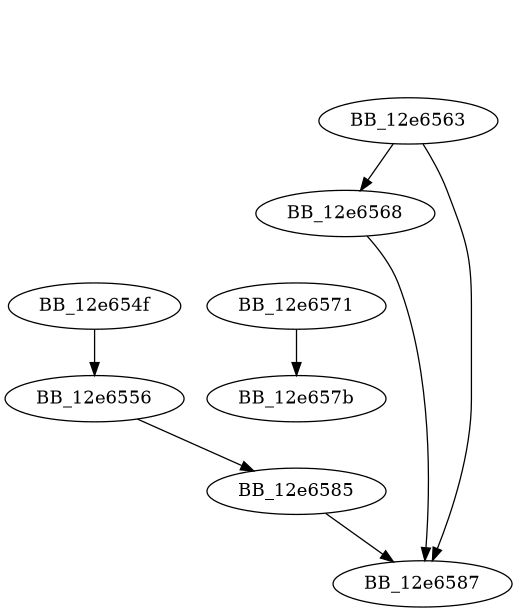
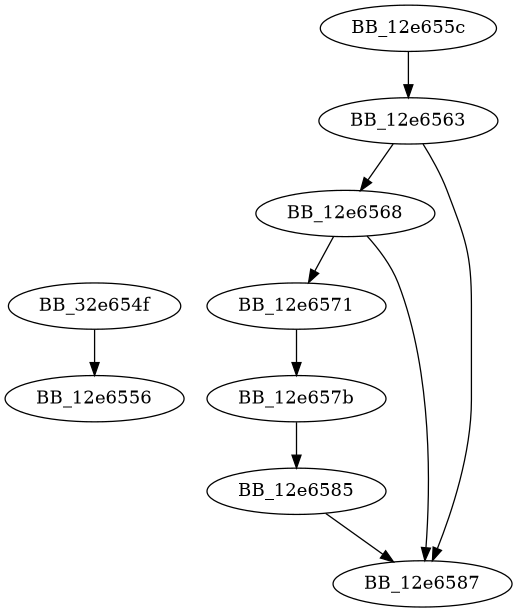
none -> (408, 28)
none -> (324, 254)
(95, 306) -> (95, 306)
(190, 442) -> (297, 439)
